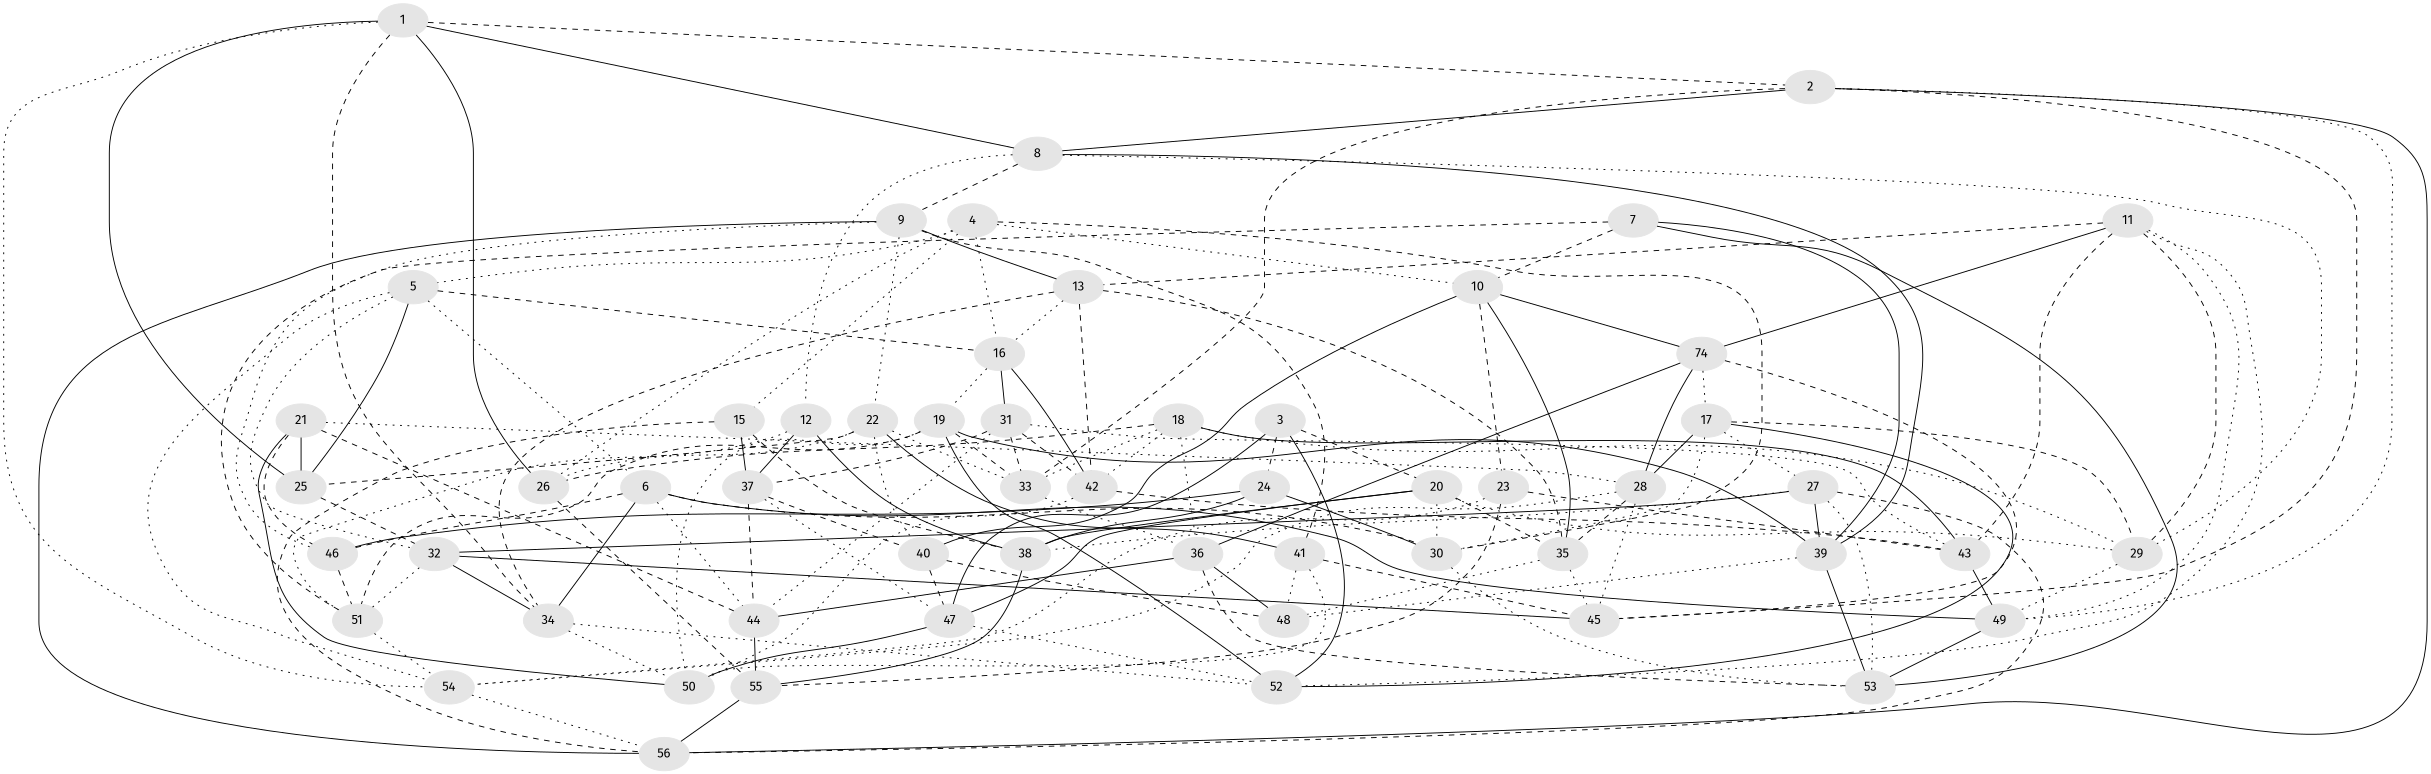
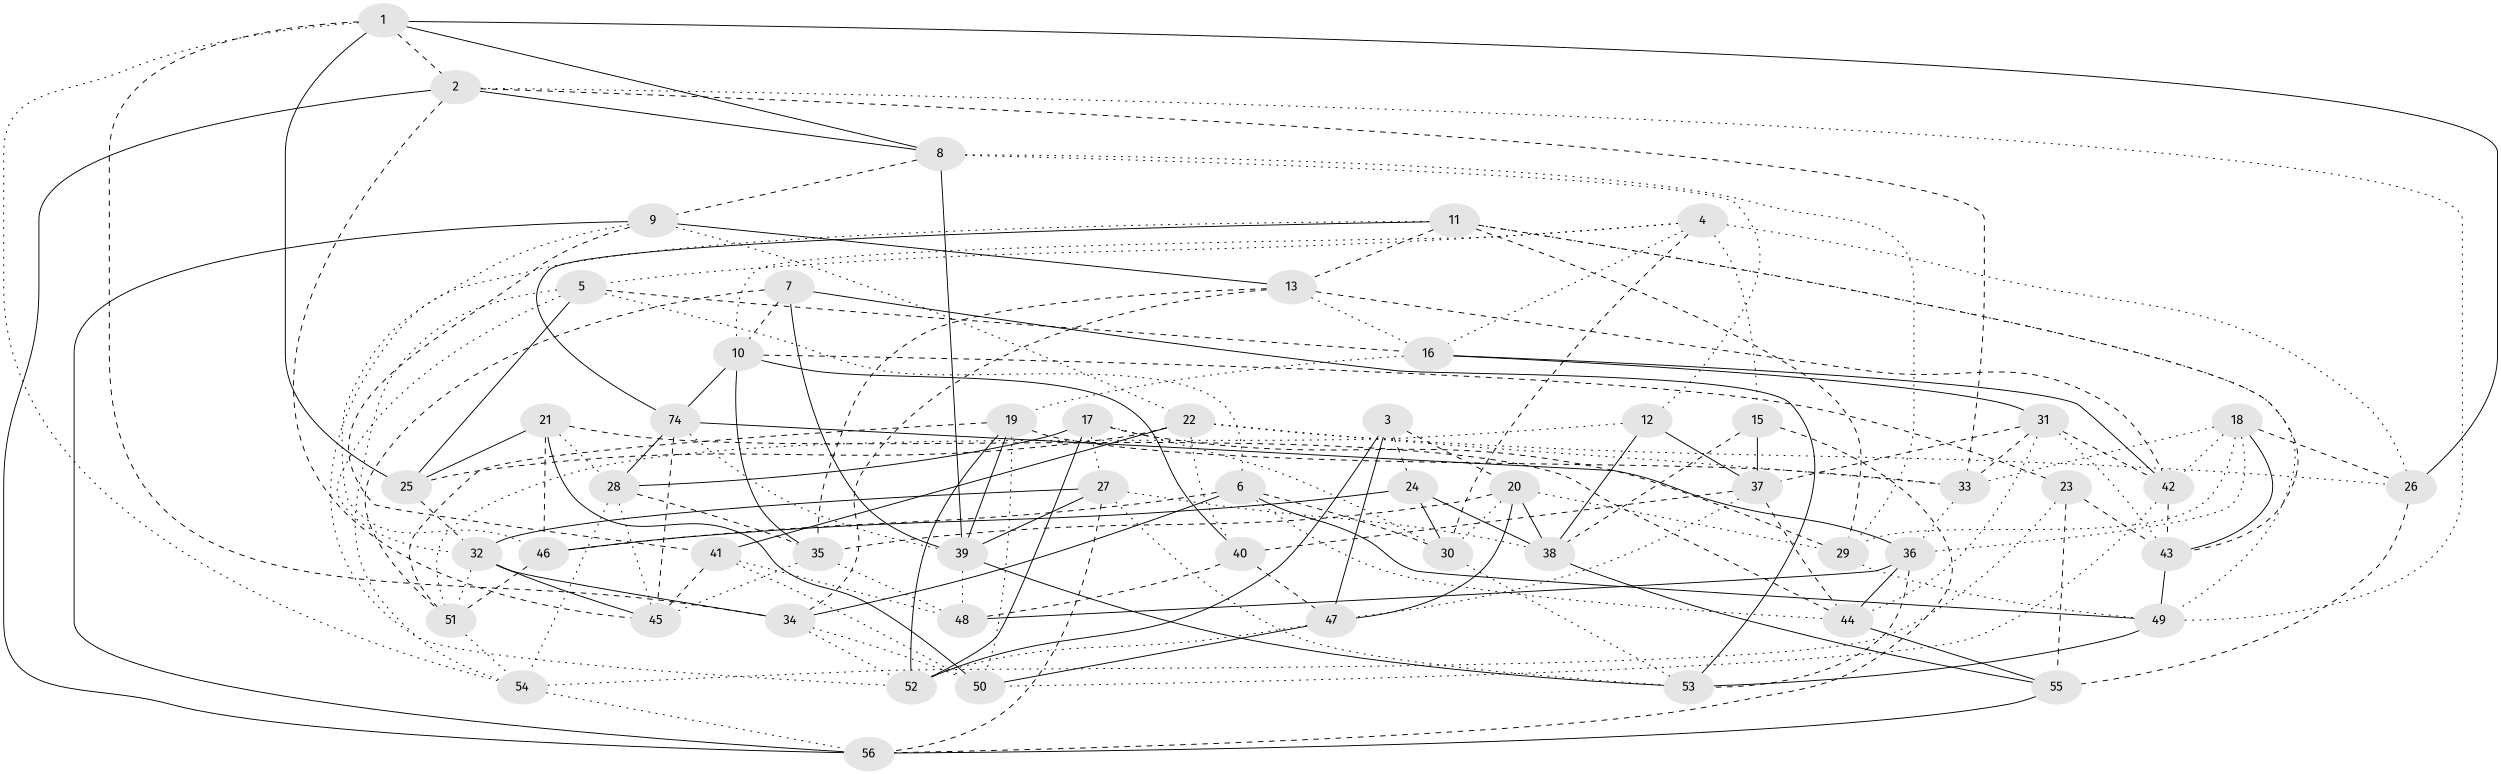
(1704, 387) -> (806, 510)
